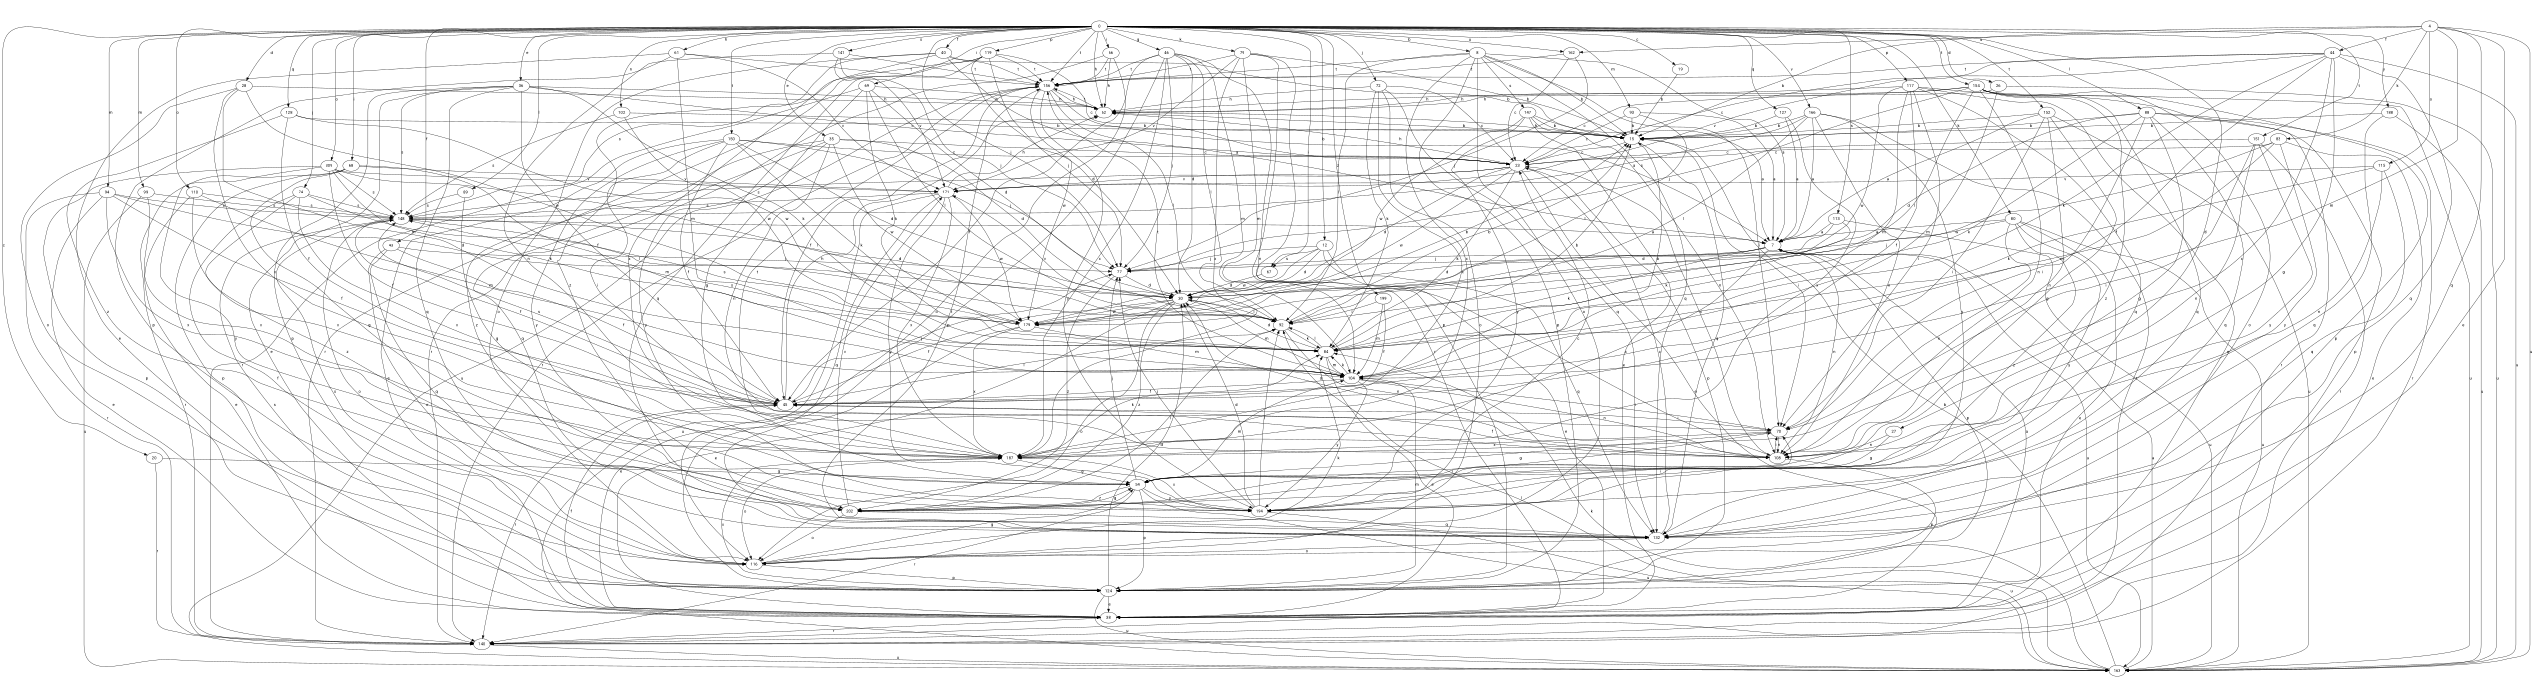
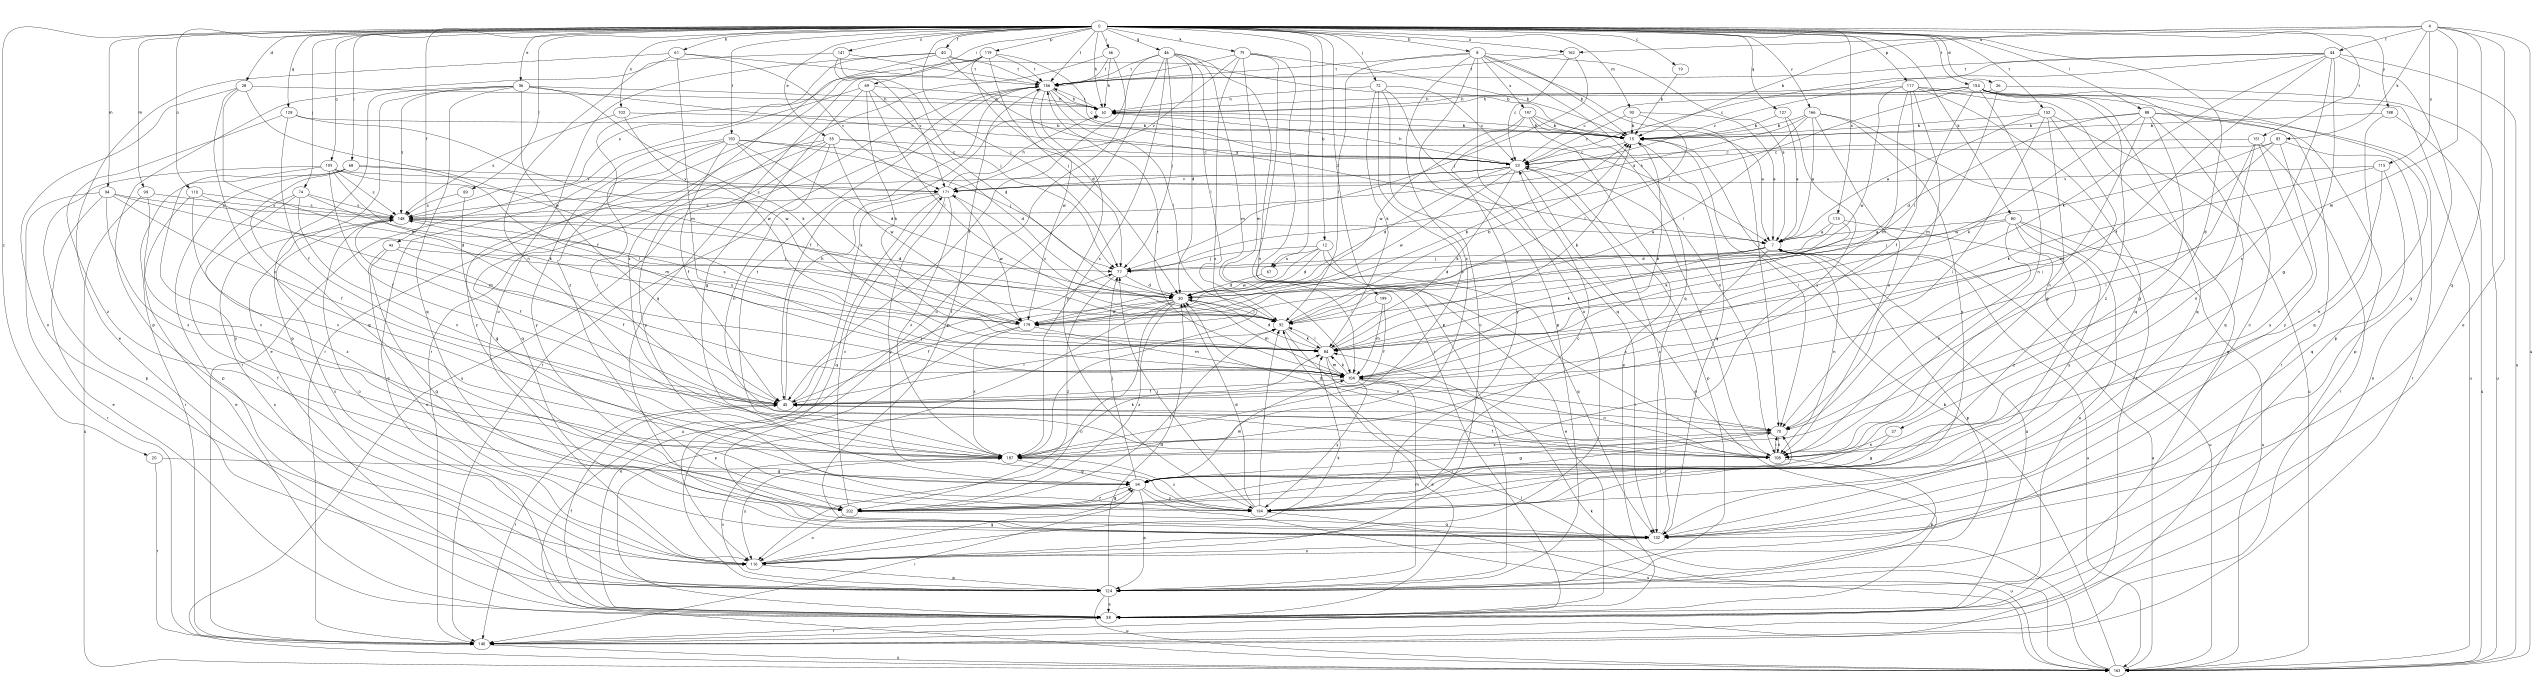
(329, 166) -> (329, 166)
(563, 324) -> none
